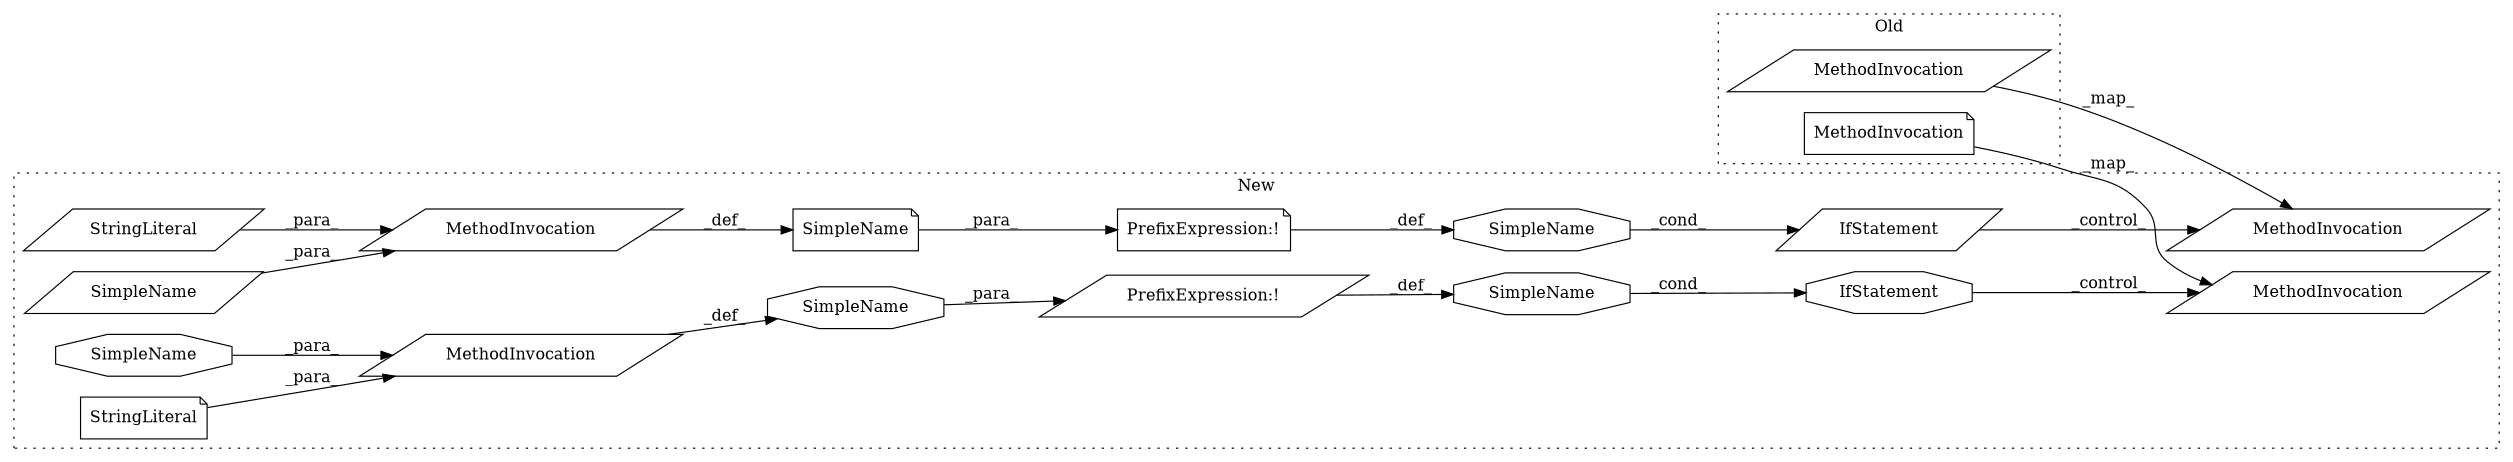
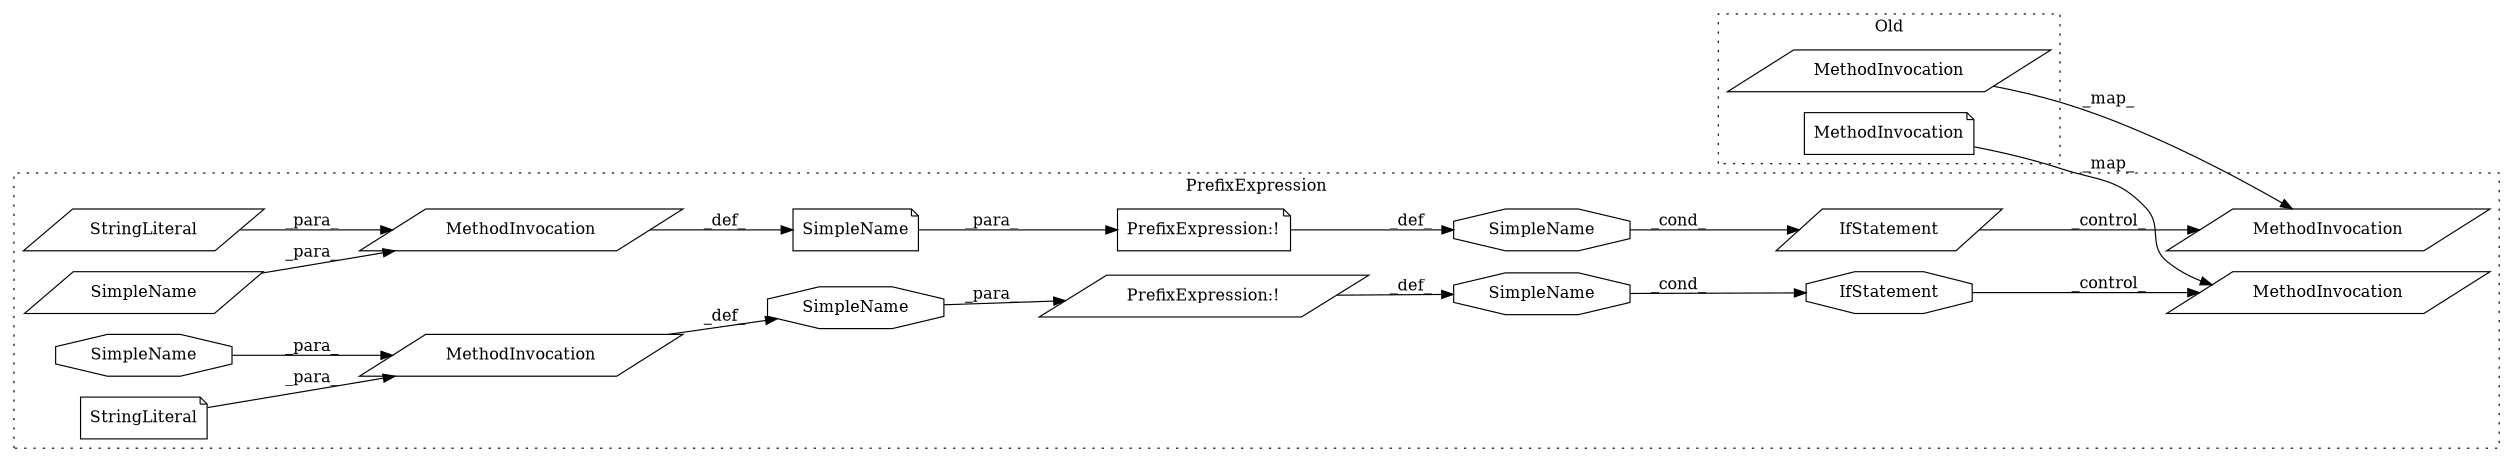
(1257, 186) -> (1257, 186)
